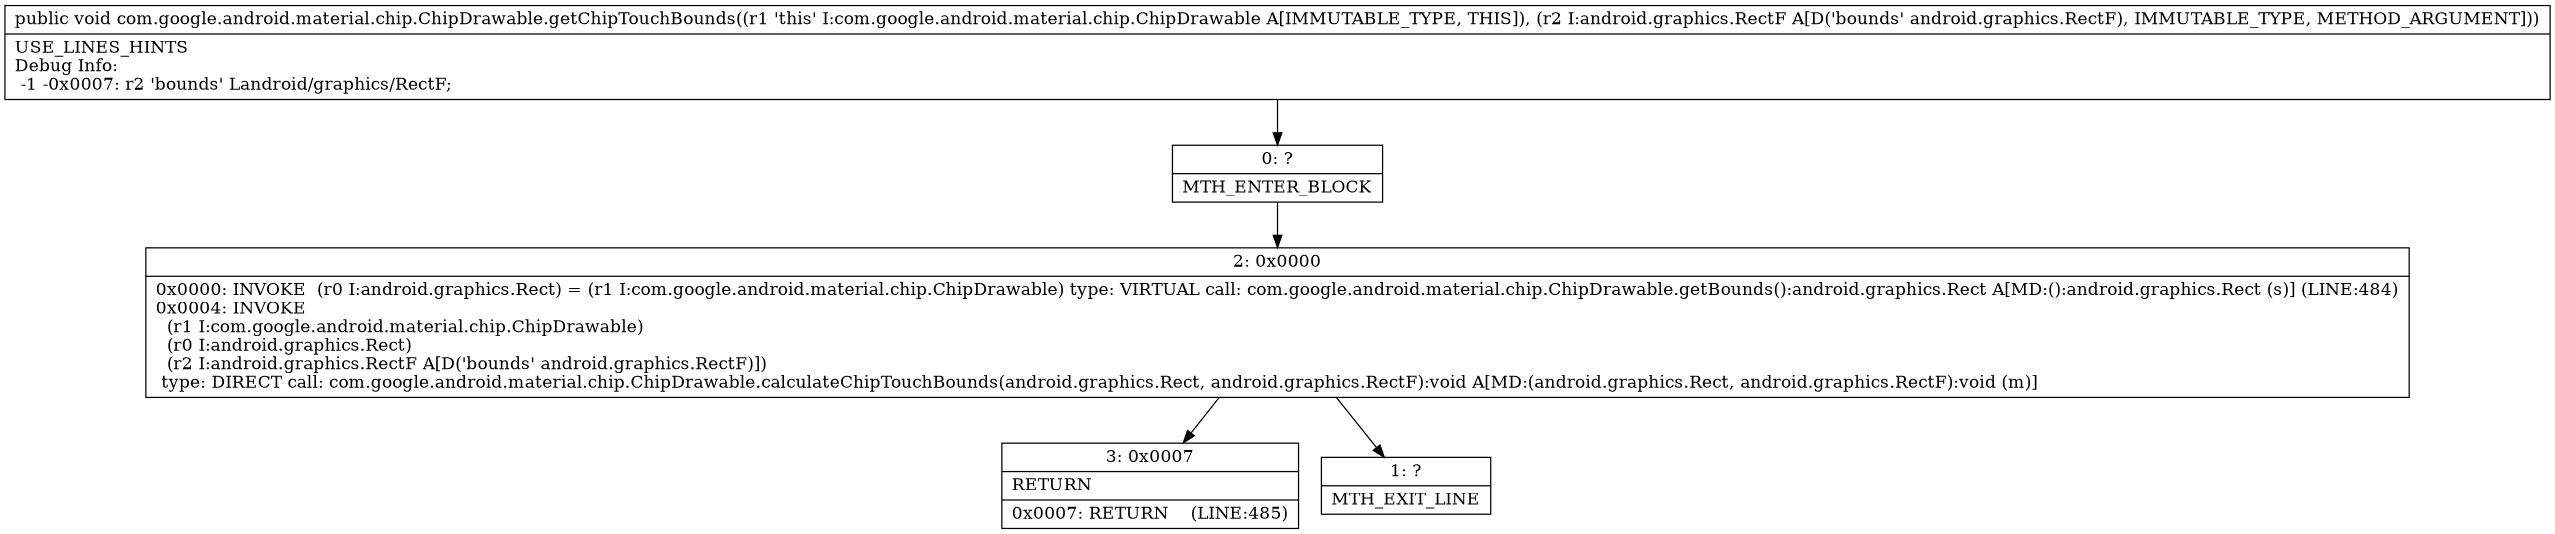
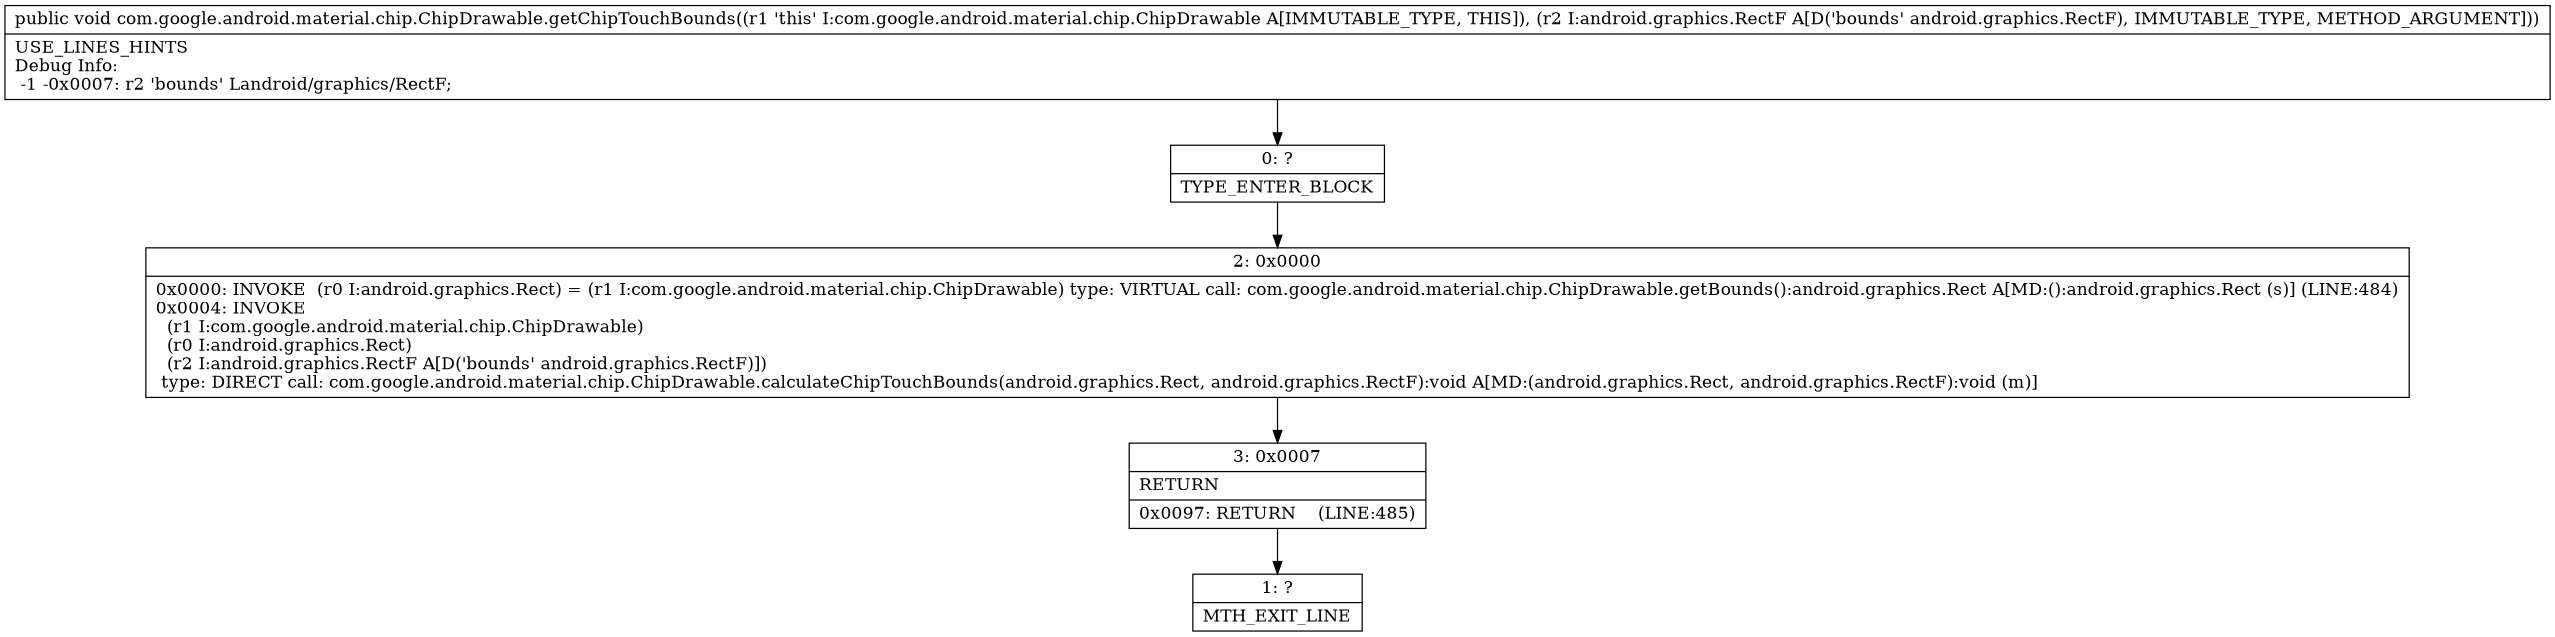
(1278, 187) -> (1278, 187)
(1356, 423) -> (1278, 545)
(1150, 514) -> (1278, 514)
